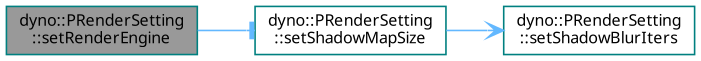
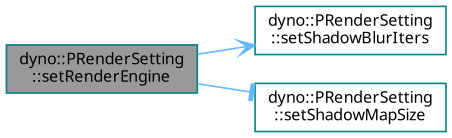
(467, 30) -> (218, 51)
